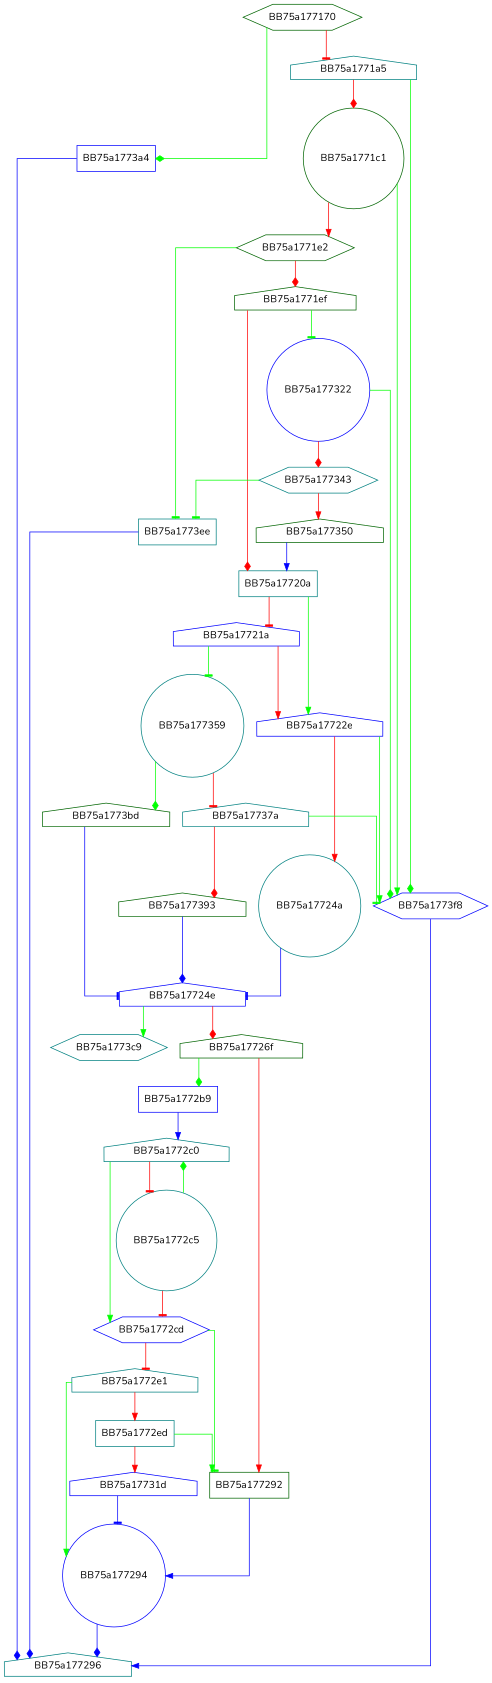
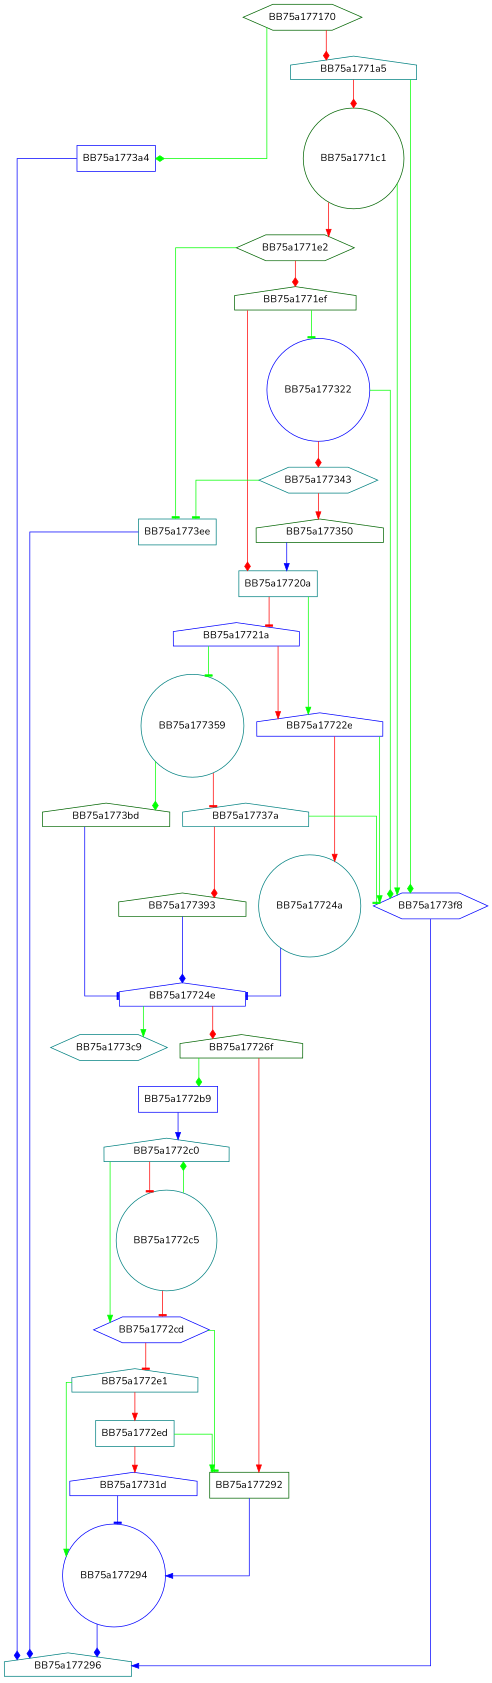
(326, 43) -> (326, 43)
